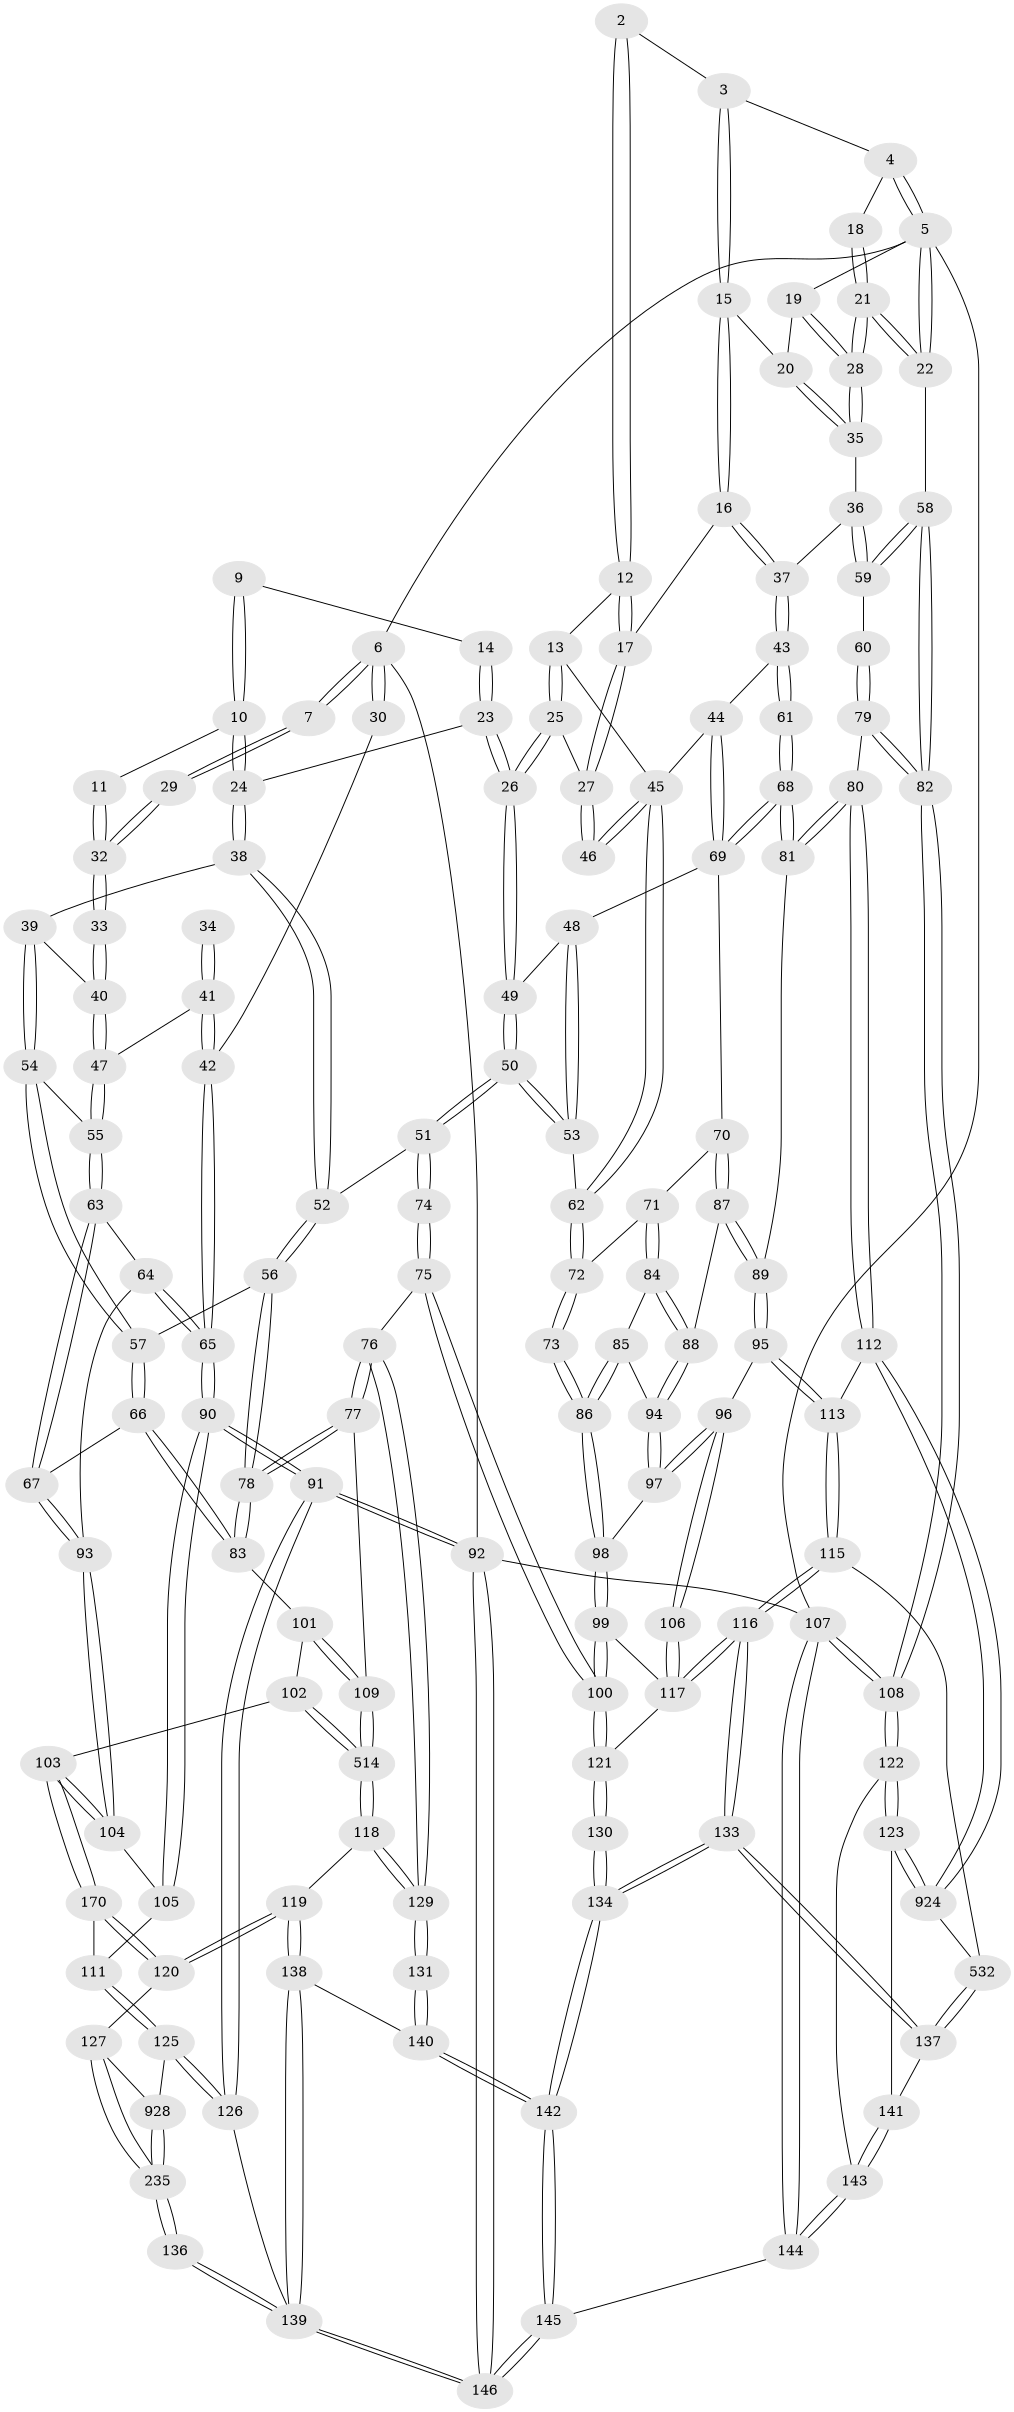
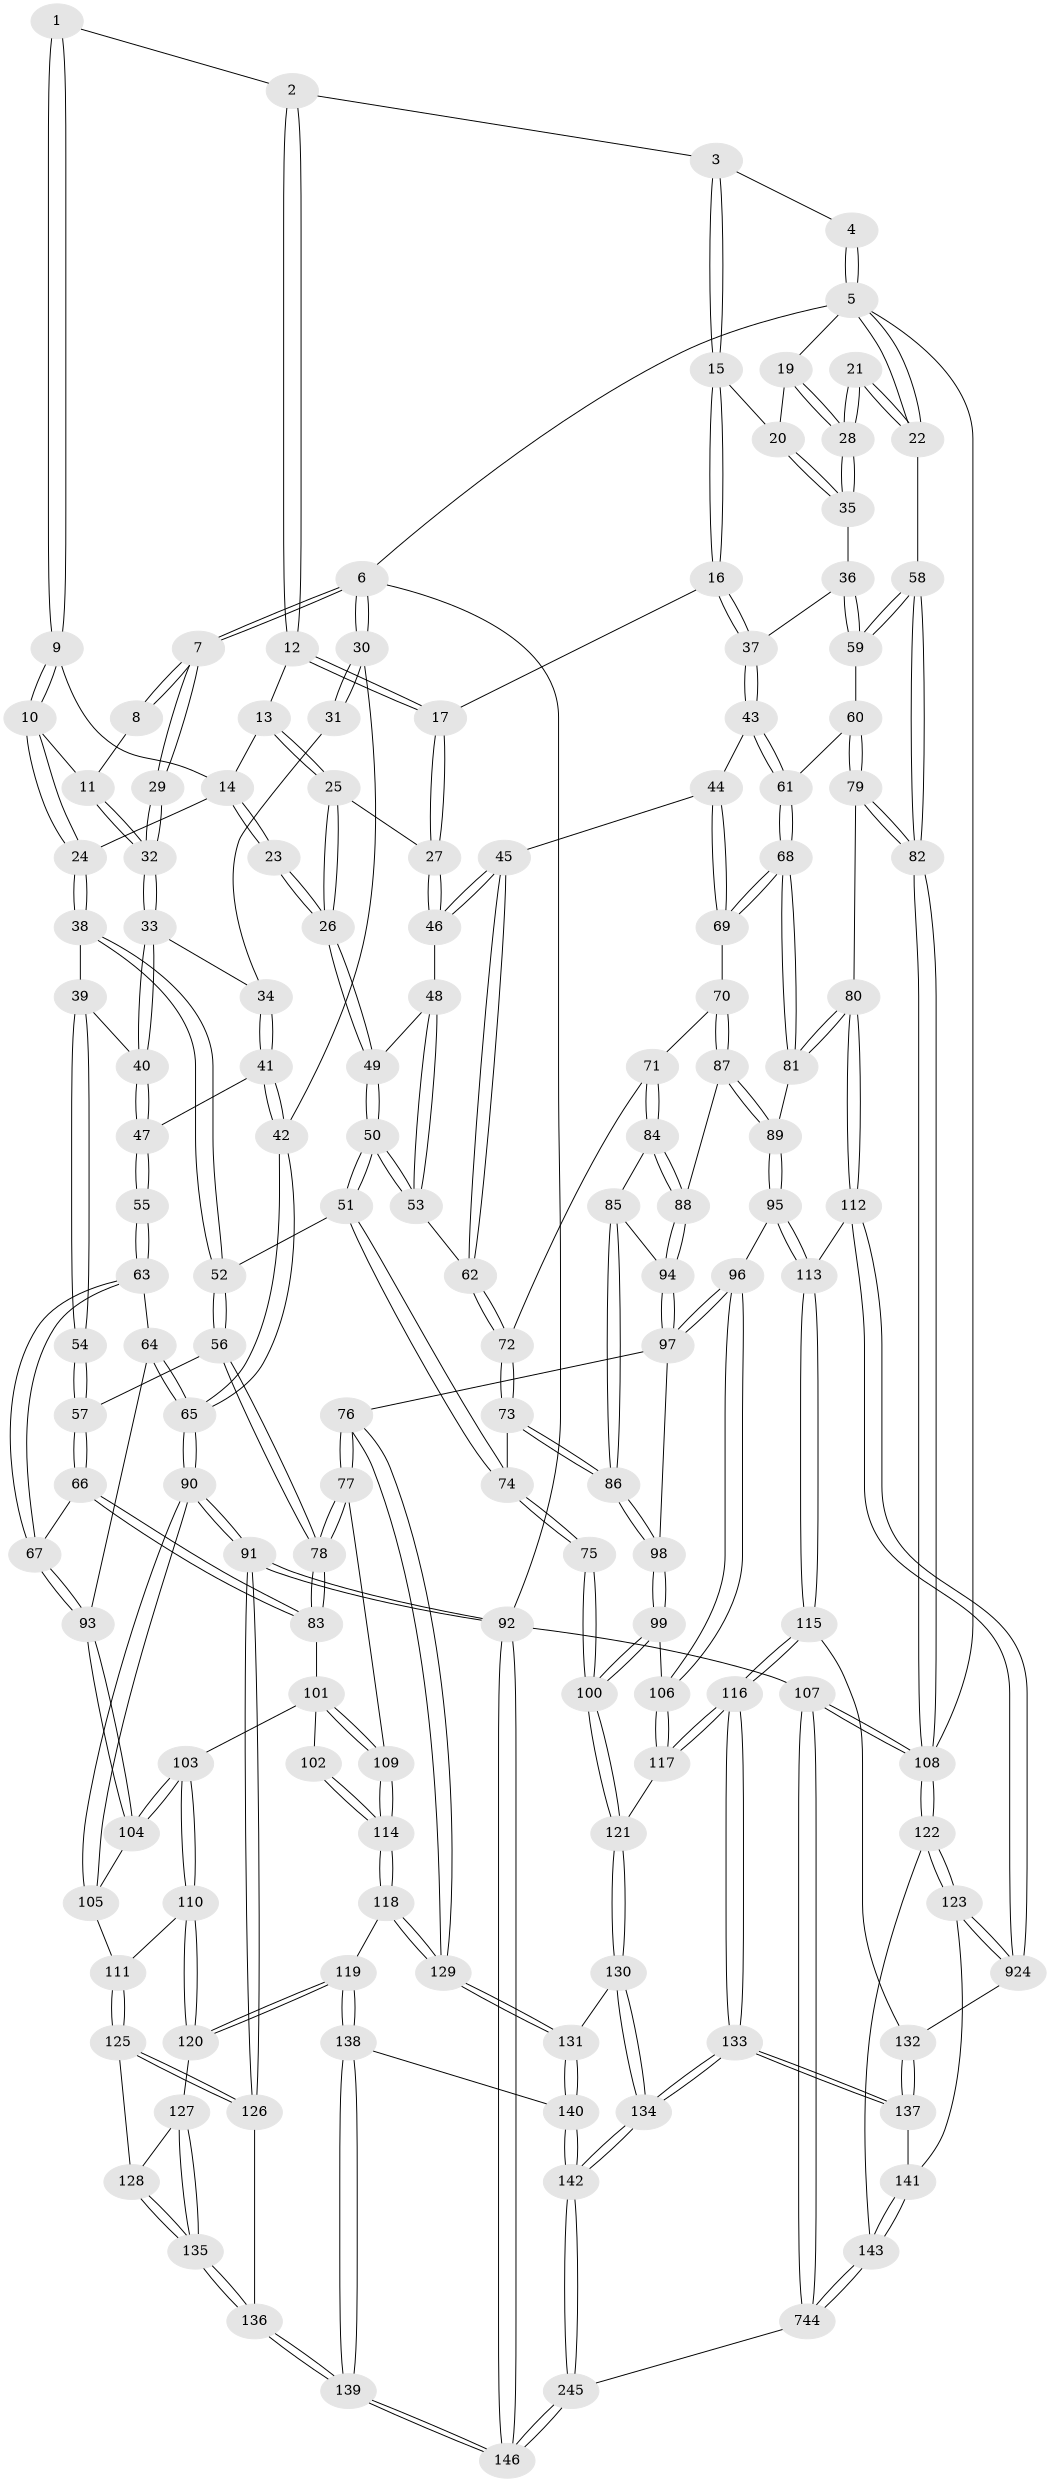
none -> (57, 21)
(856, 230) -> none
none -> (136, 718)
none -> (334, 718)
(606, 718) -> (246, 753)
none -> (821, 753)
(358, 754) -> (154, 823)
(640, 895) -> (435, 962)
(979, 954) -> (973, 1011)
none -> (208, 962)
(63, 1102) -> none
(397, 1311) -> (507, 1380)
none -> (507, 1450)
(637, 1659) -> (661, 1659)
(176, 1728) -> (251, 1729)
(367, 1764) -> (386, 1833)
(94, 1903) -> (191, 1903)
(983, 1973) -> (908, 2043)
none -> (595, 2008)
(158, 2112) -> (132, 2182)
(158, 2182) -> (196, 2252)
(256, 2218) -> (255, 2217)
(791, 2252) -> (807, 2321)
(549, 2321) -> (571, 2391)
